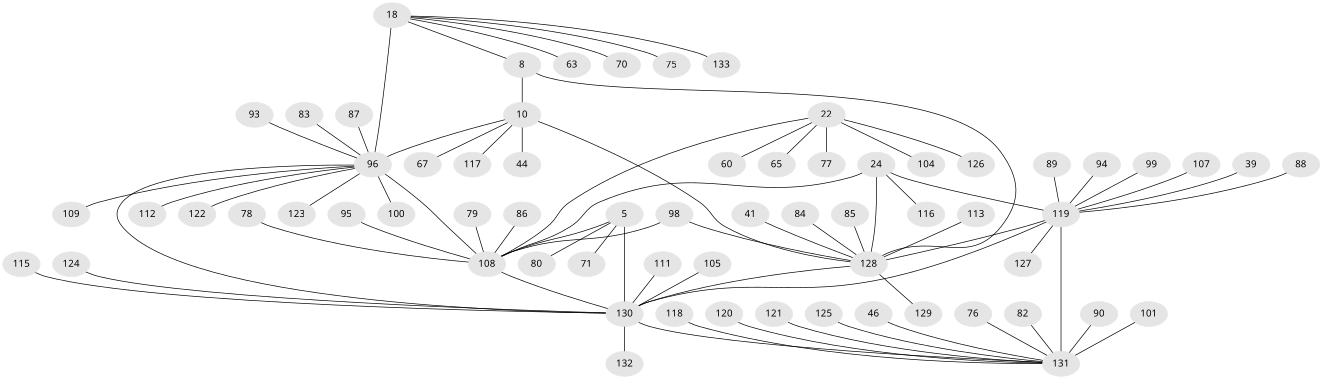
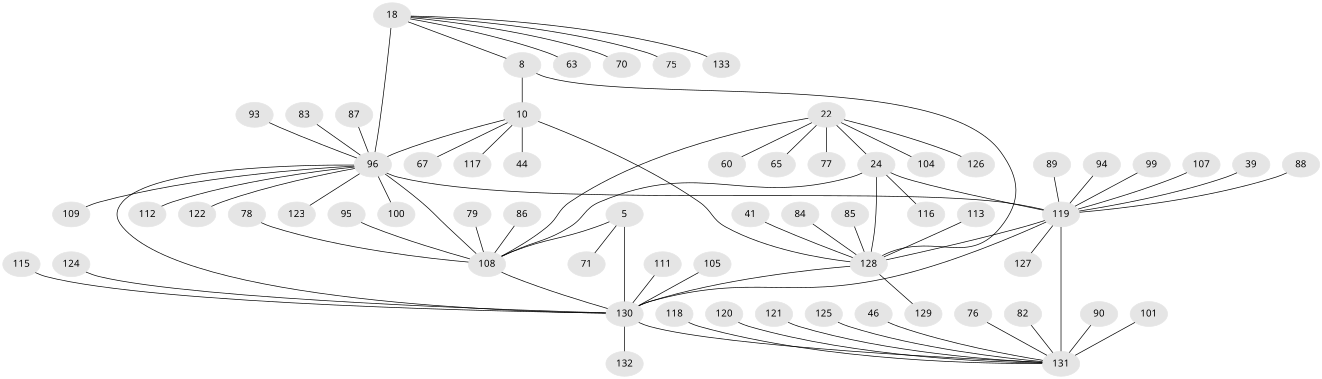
none -> (851, 140)
none -> (715, 196)
(674, 214) -> none
(537, 264) -> none
